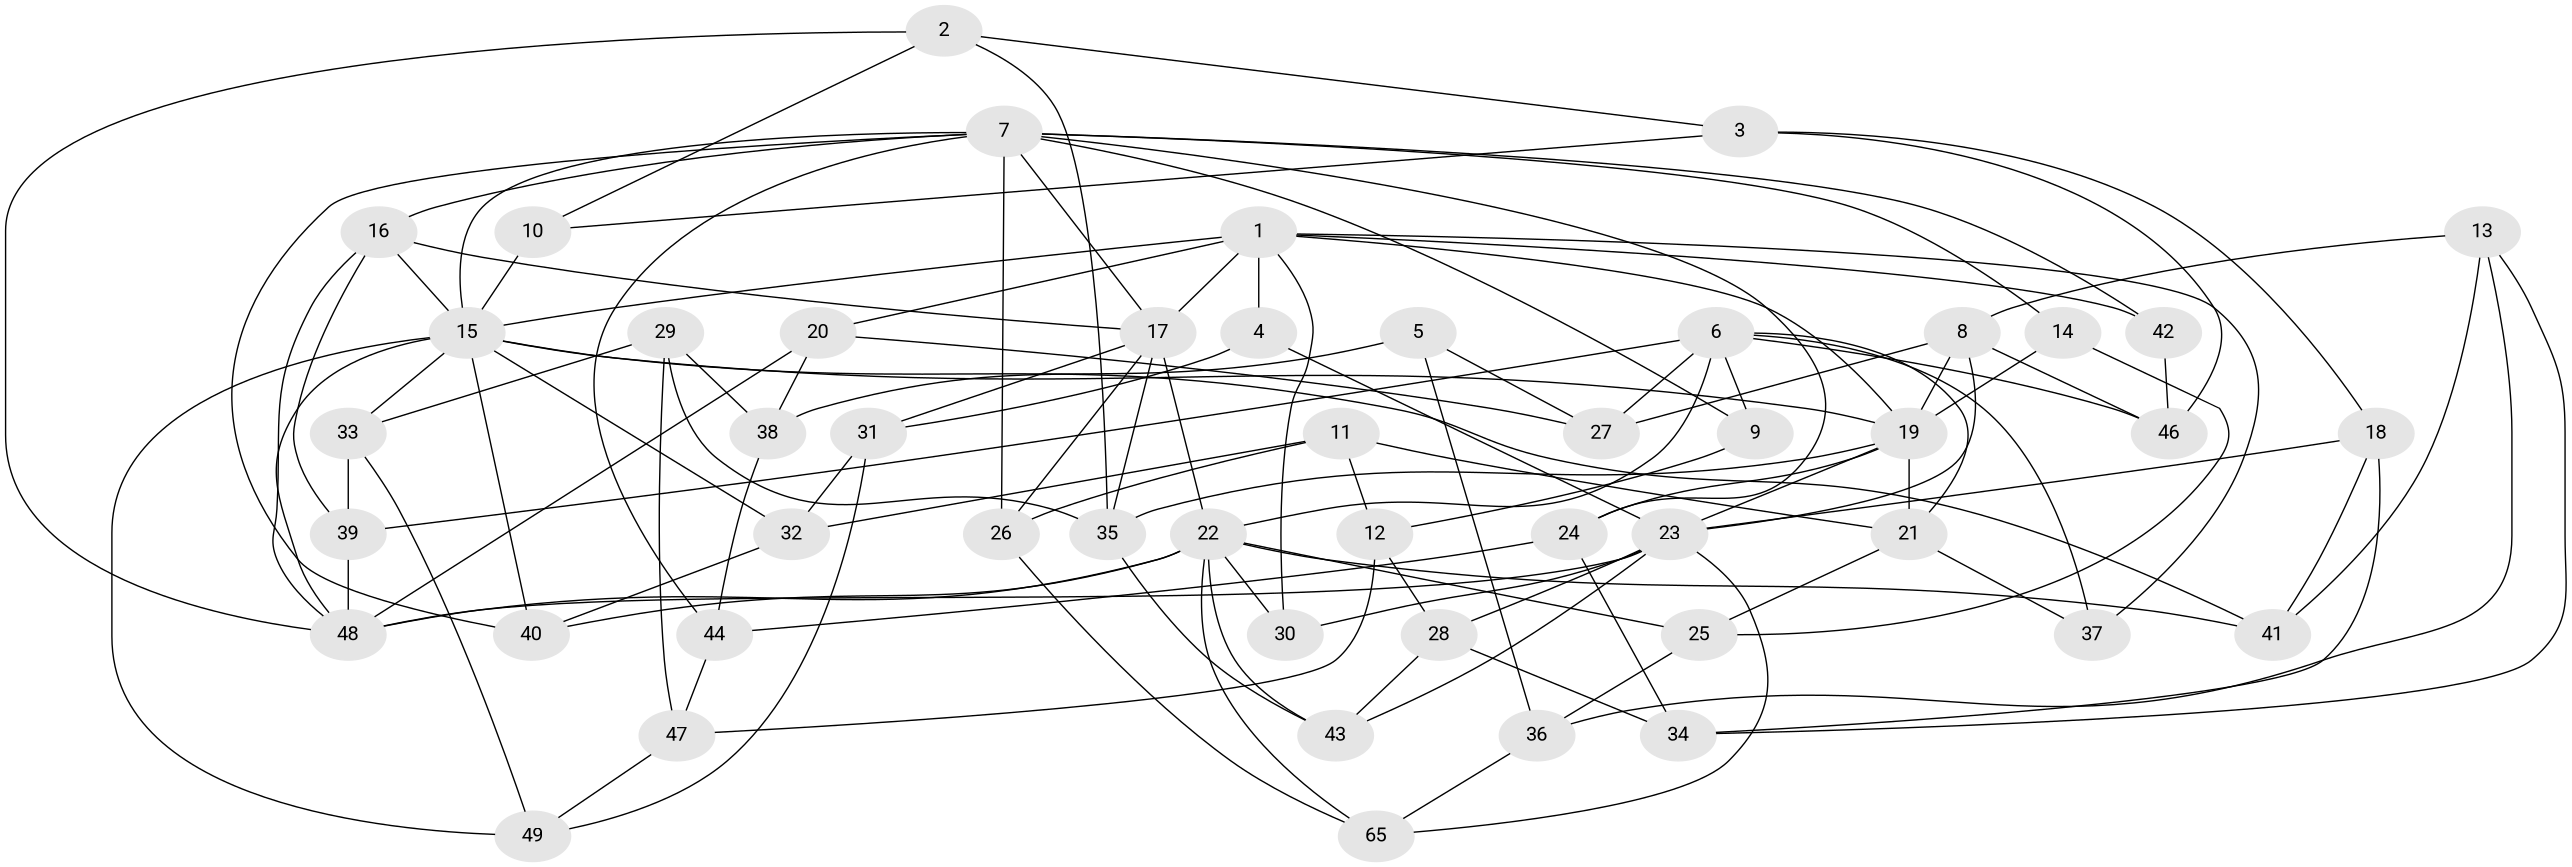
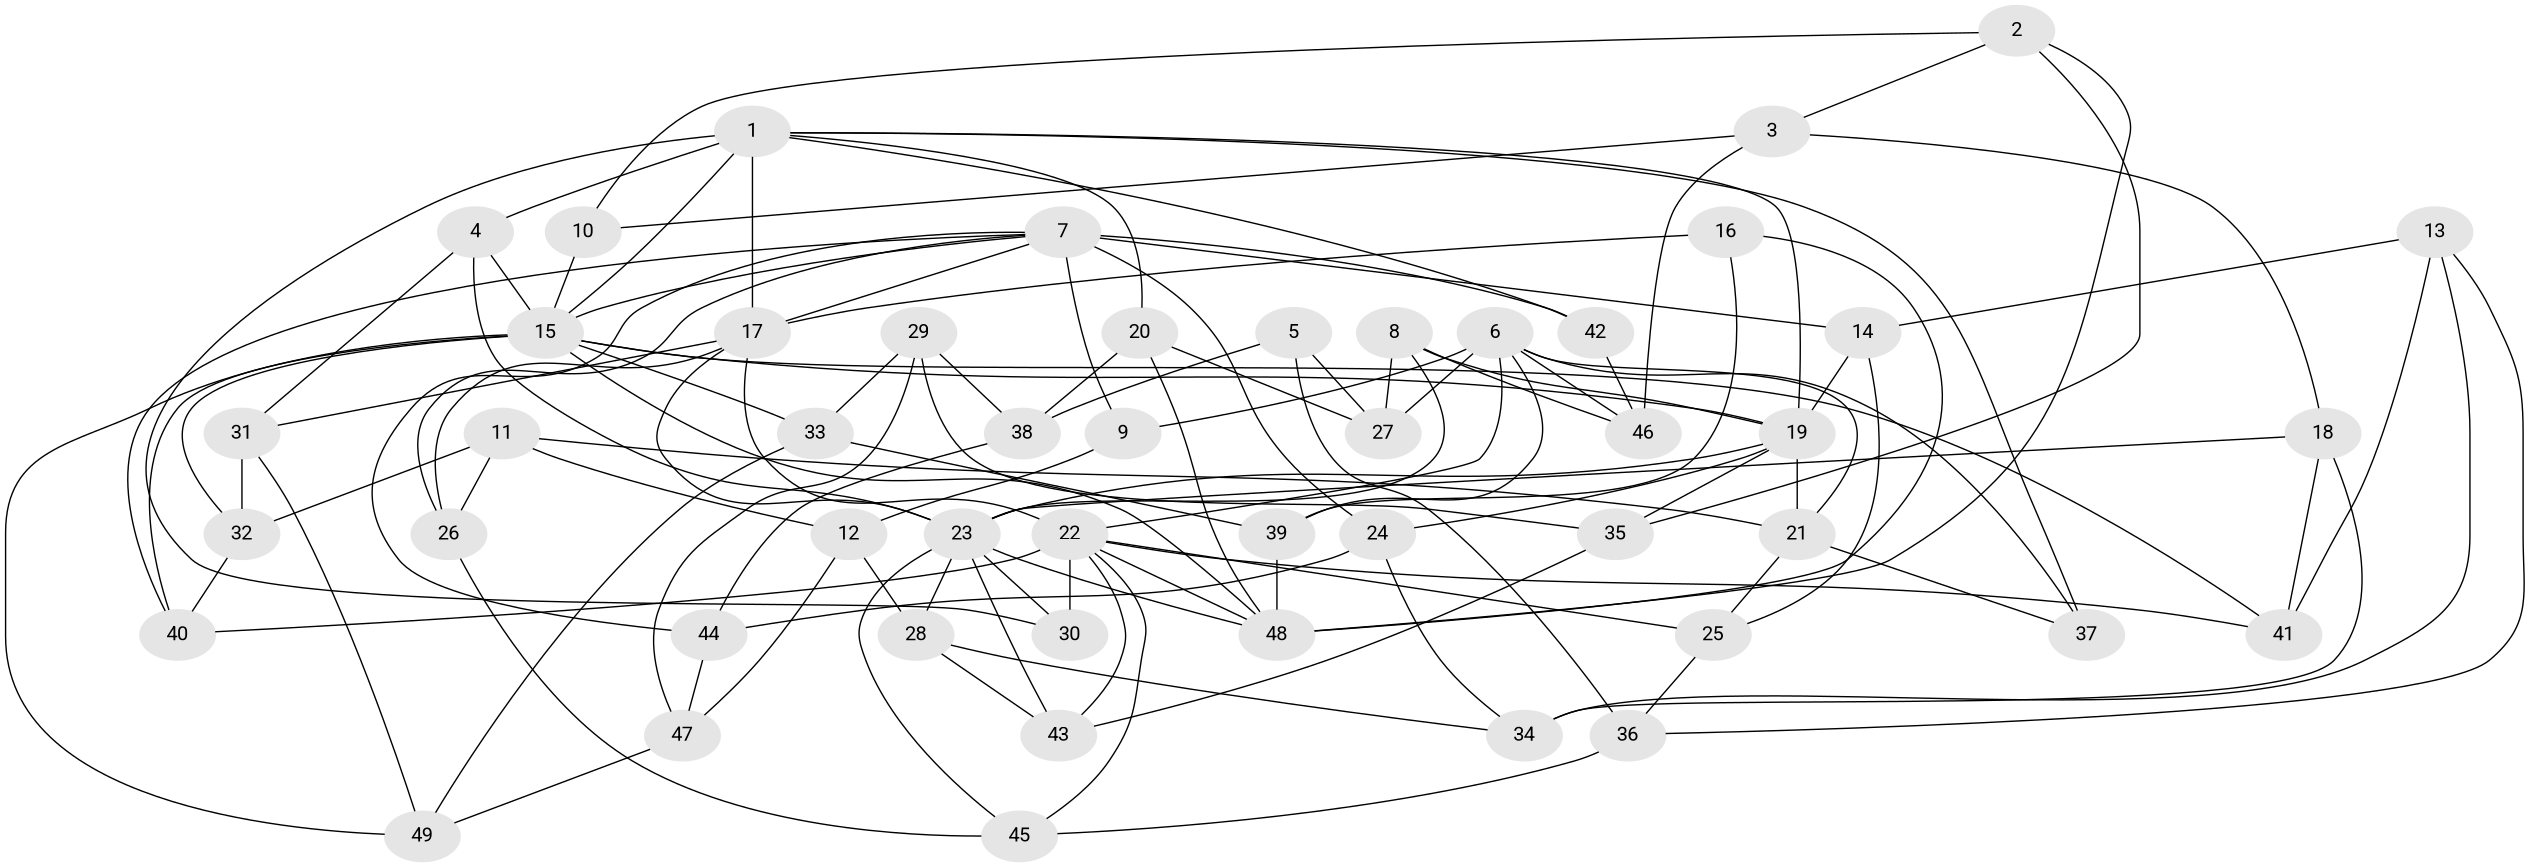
(643, 166) -> none
(2215, 262) -> (2149, 283)
(423, 283) -> (514, 288)
(1132, 437) -> (695, 486)
(1376, 836) -> (1020, 836)
